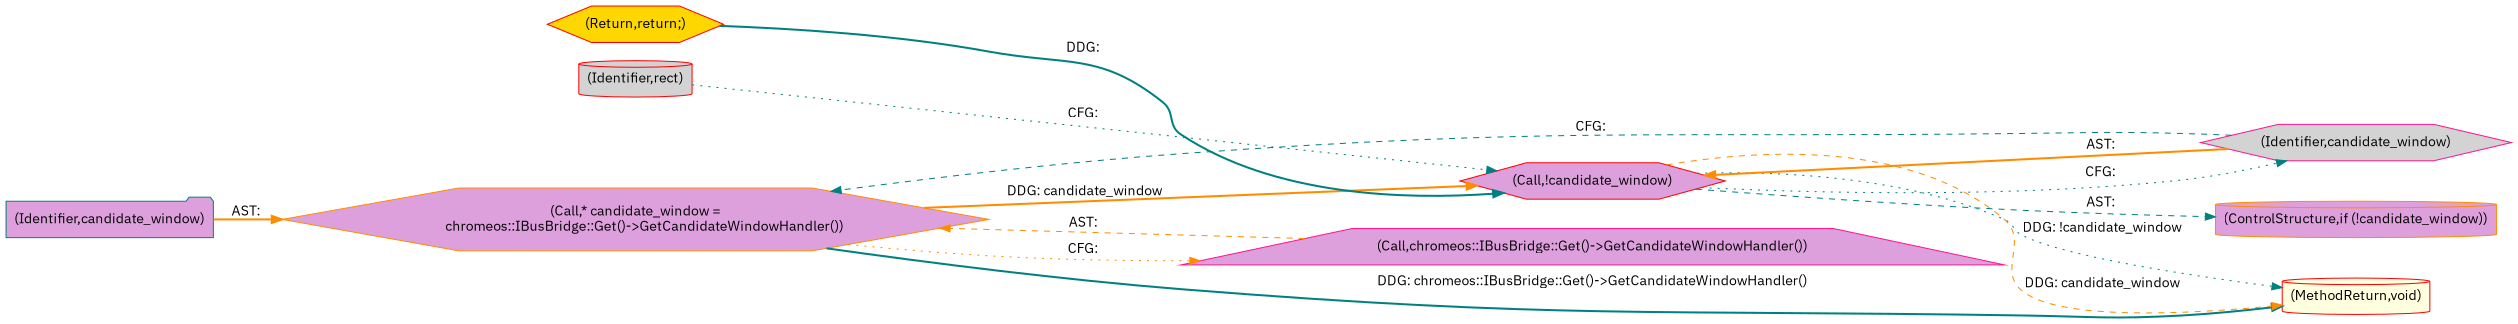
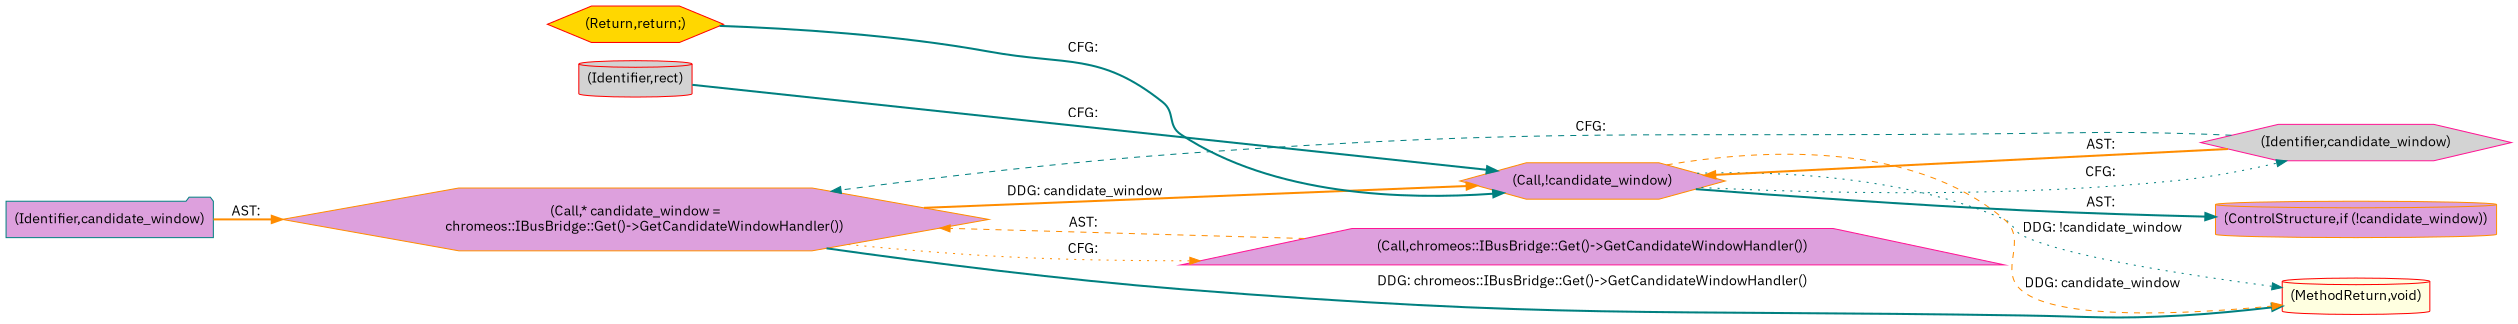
(1085, 48) -> (1085, 48)
(1089, 127) -> (1089, 127)
(1593, 181) -> (1593, 181)
(1938, 206) -> (1938, 206)
